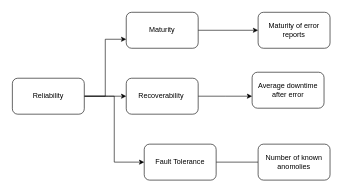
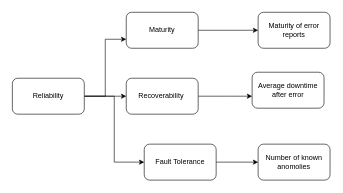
(254, 162) -> (252, 162)
